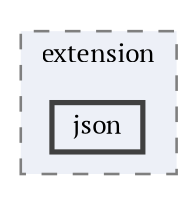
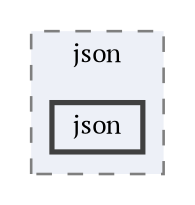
(99, 56) -> (97, 56)
